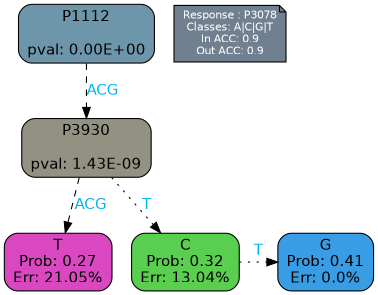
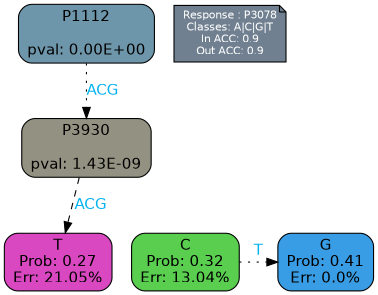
(86, 85) -> (86, 85)
(133, 201) -> none
